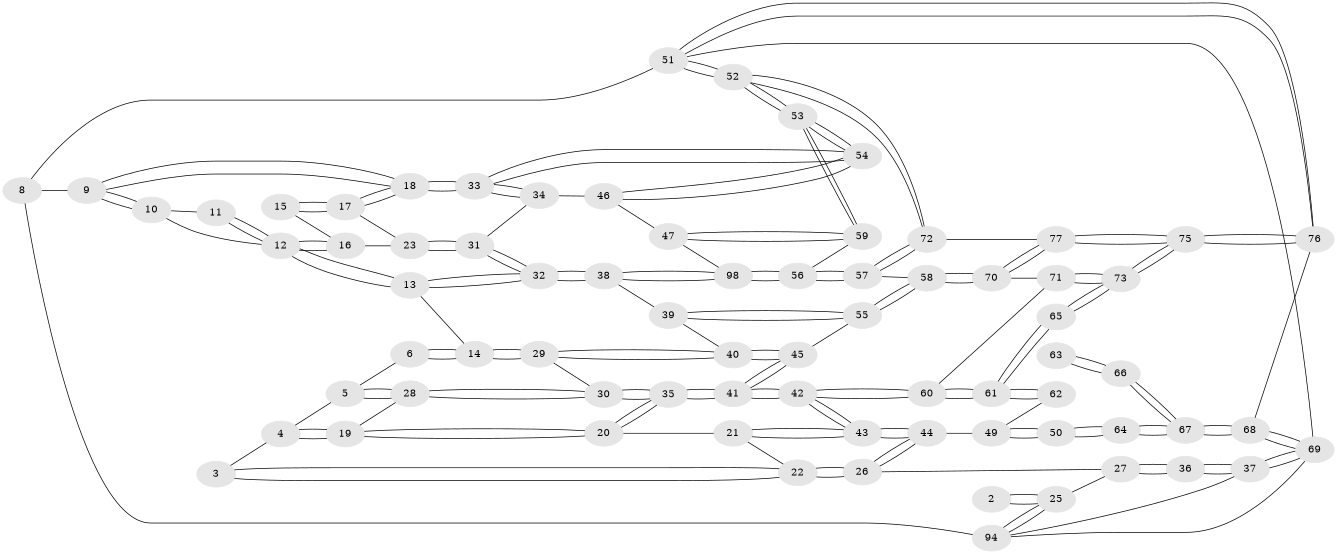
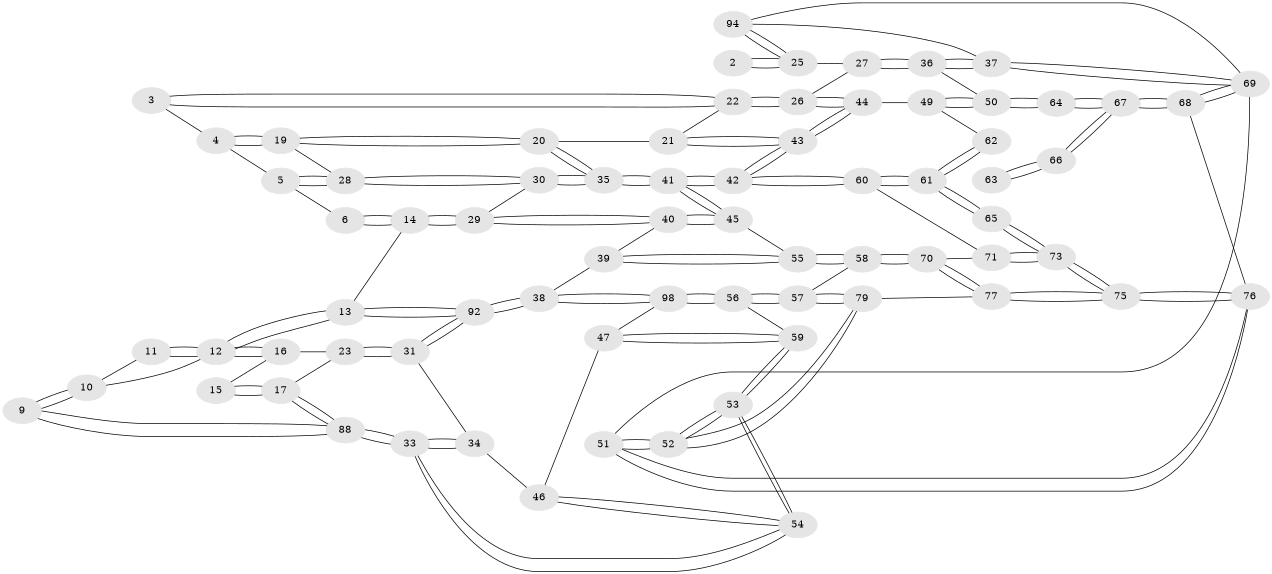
none -> (959, 83)
(410, 186) -> (345, 430)
(22, 191) -> none
(927, 239) -> (862, 299)
(539, 276) -> (475, 312)
